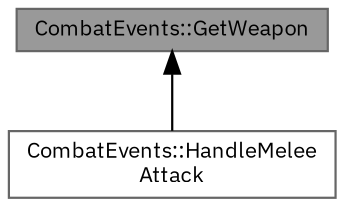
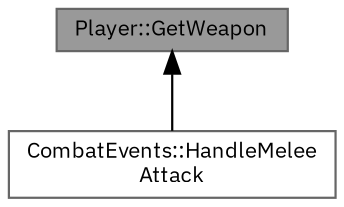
(172, 30) -> (172, 30)
